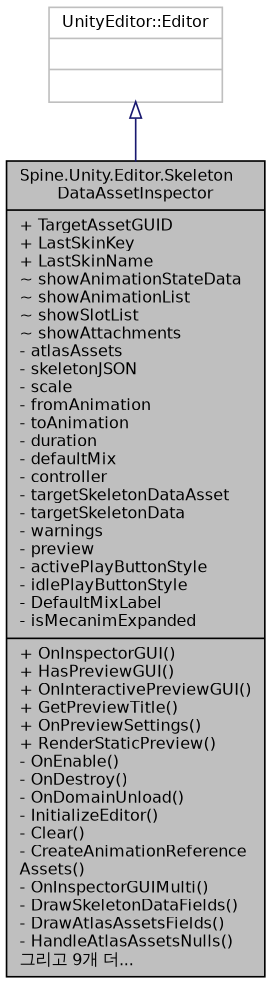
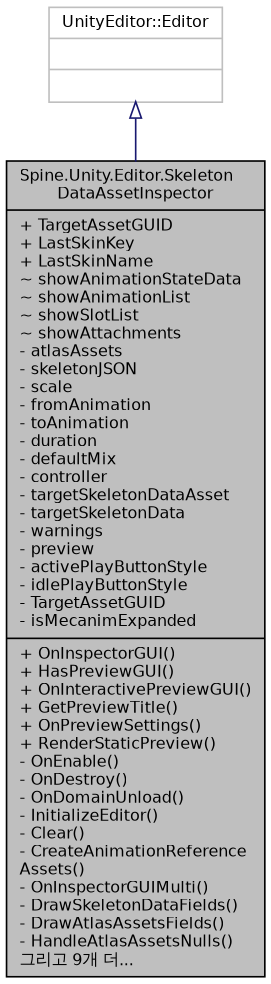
(92, 603) -> (93, 603)
